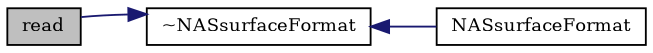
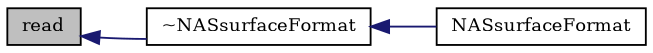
(105, 15) -> (123, 39)
